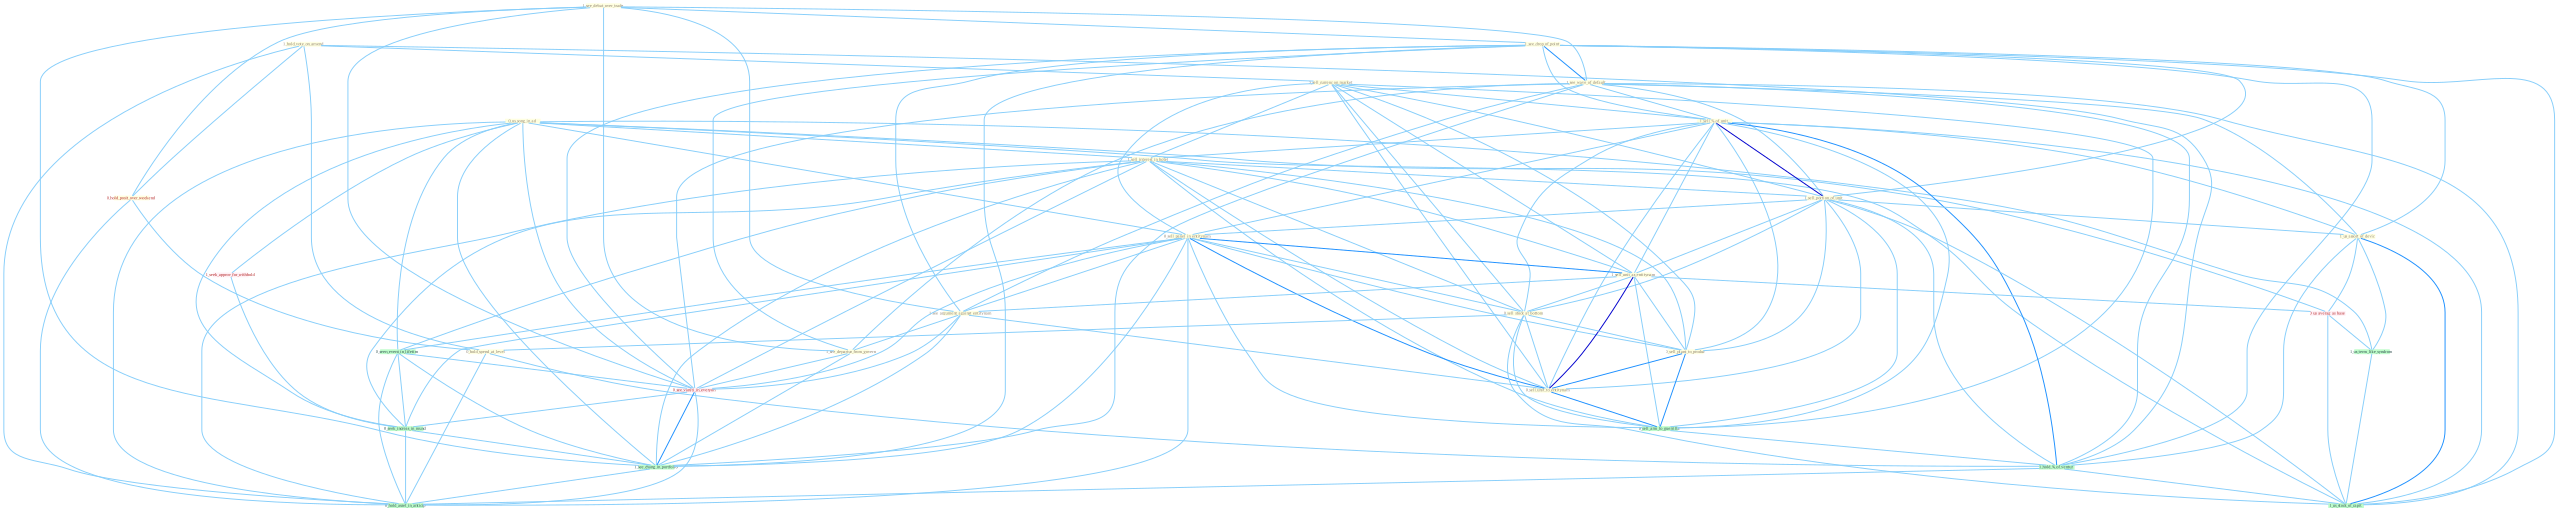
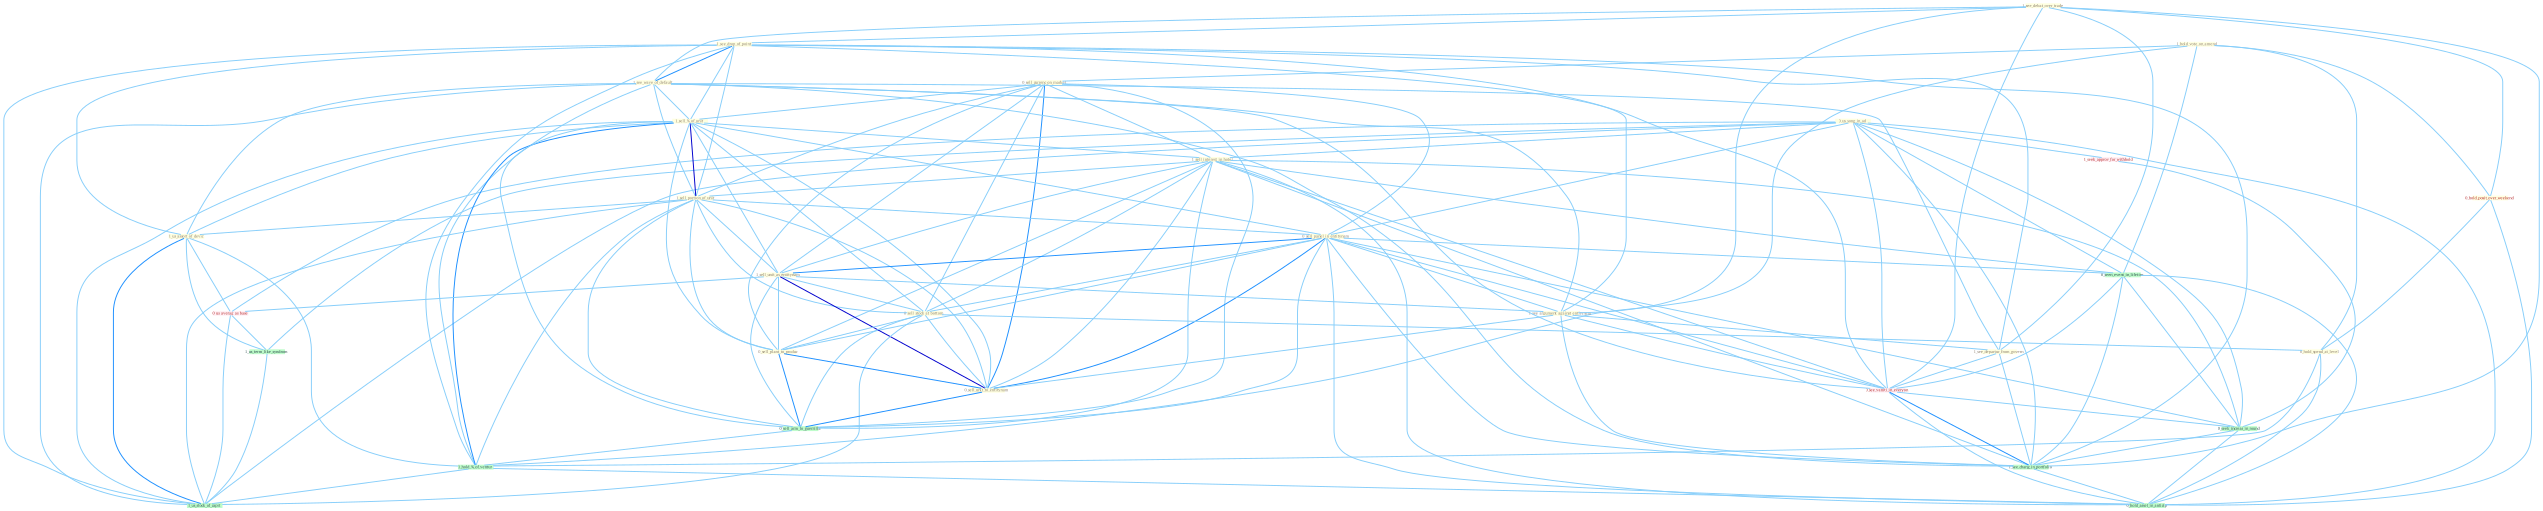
(1439, 237) -> (1028, 231)
(4, 355) -> (2168, 156)
